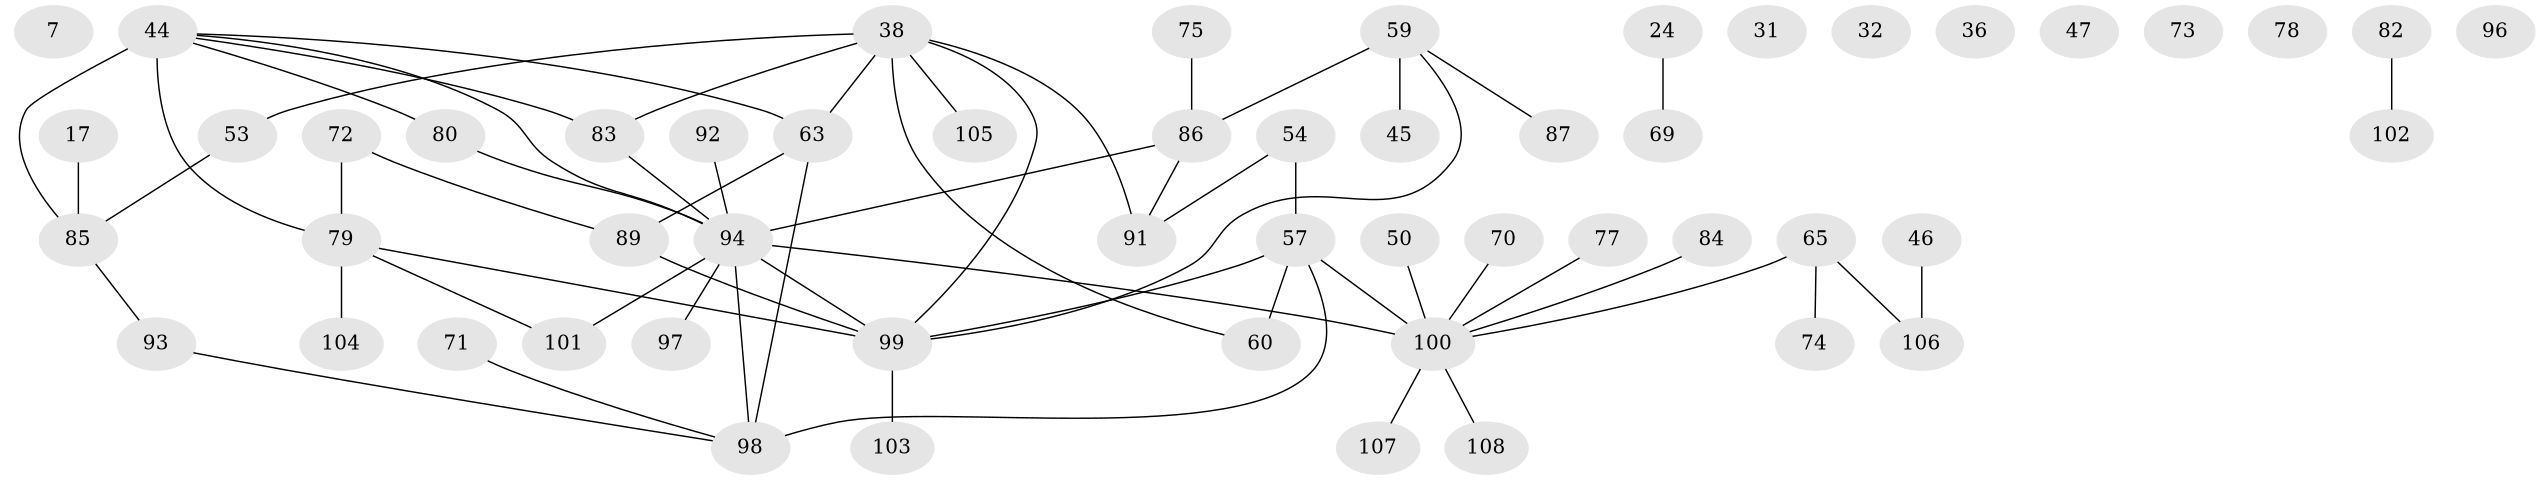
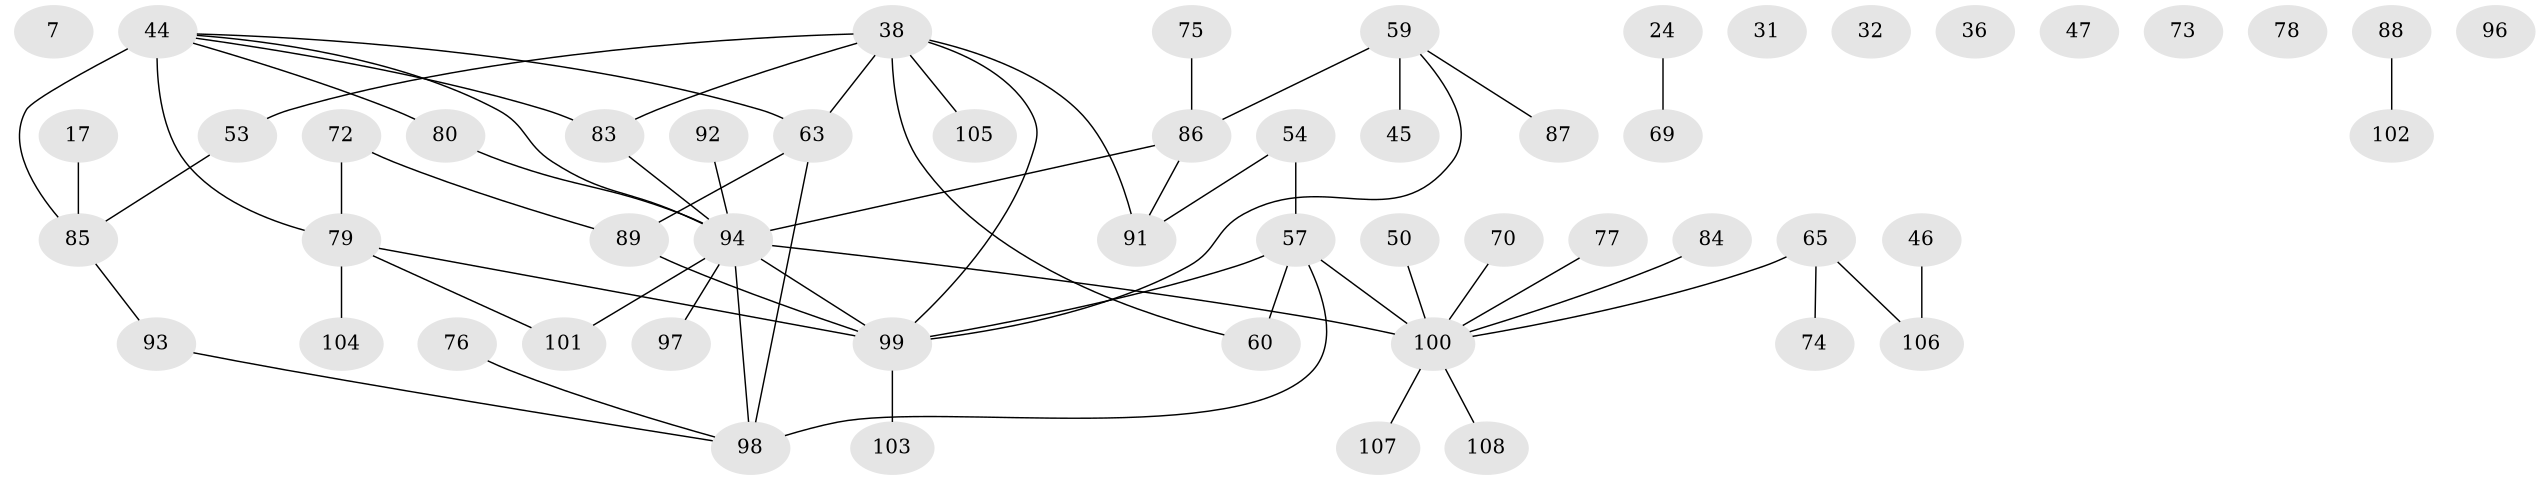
(2392, 32) -> (2392, 32)
(457, 344) -> (457, 344)
